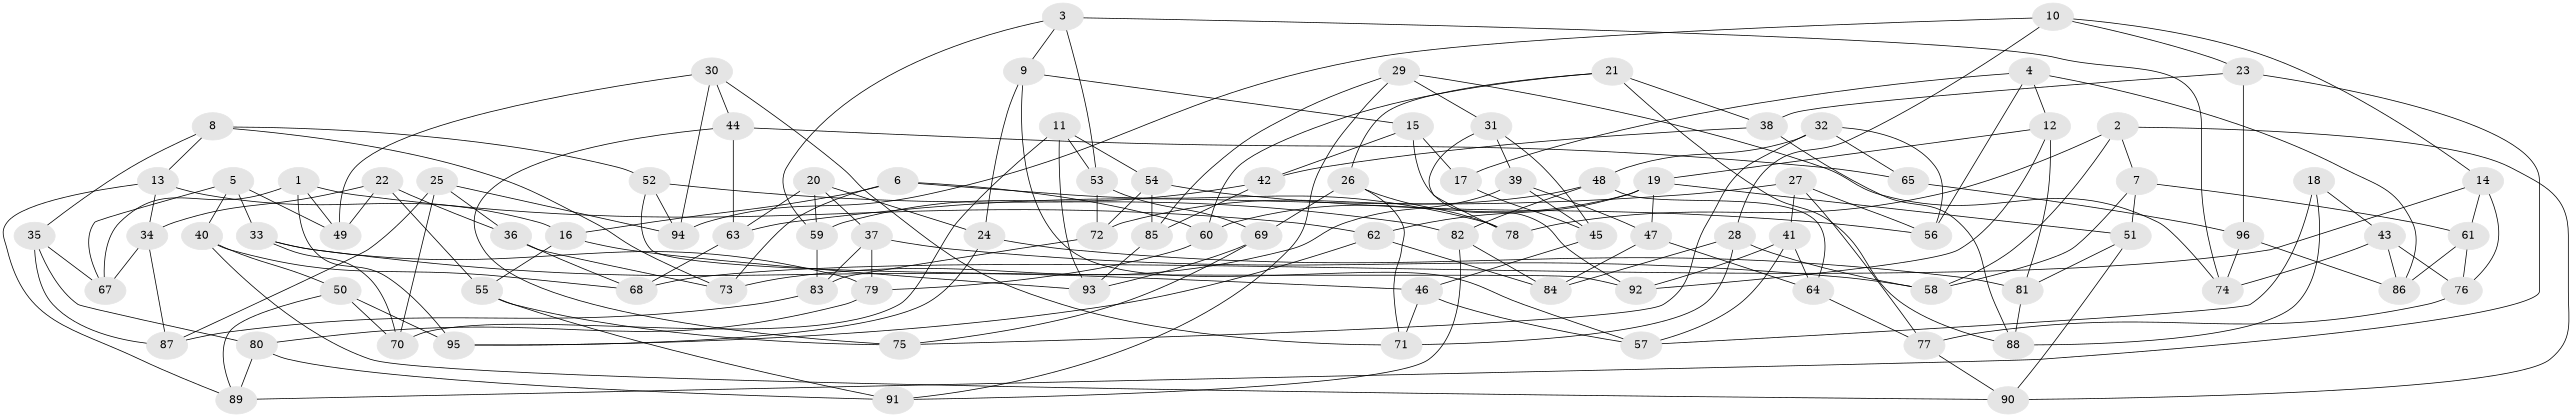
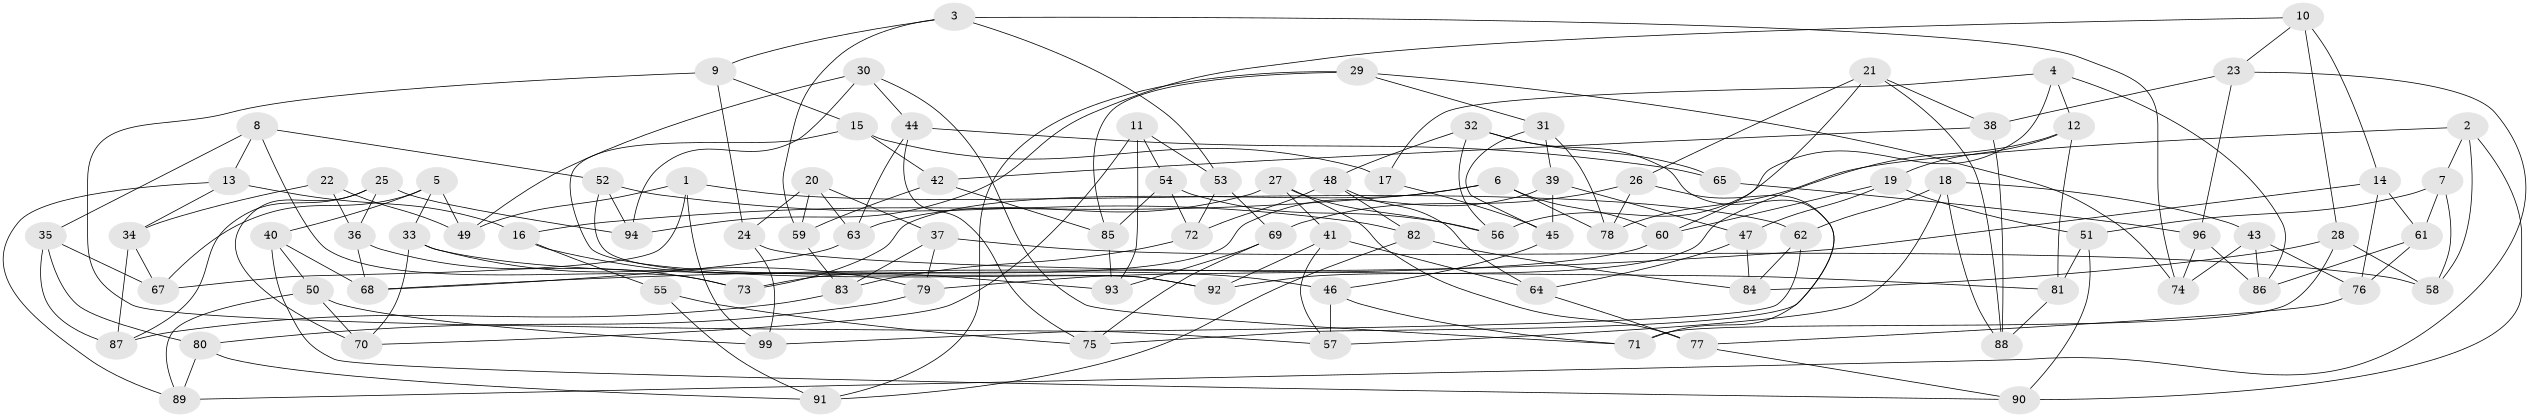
(1516, 213) -> (1874, 209)
(432, 236) -> none
(454, 346) -> (766, 346)
